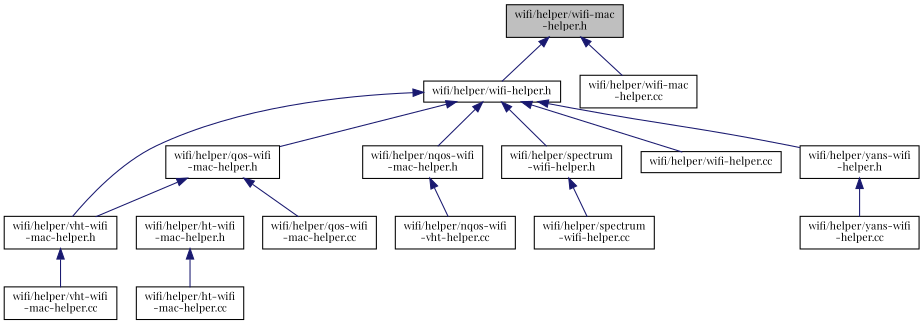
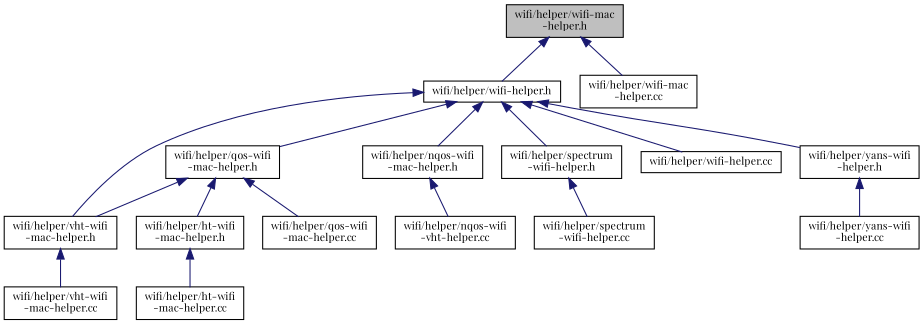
none -> (204, 202)
